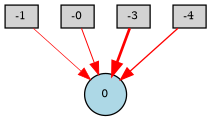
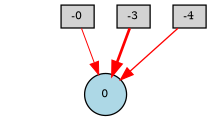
(22, 17) -> none
